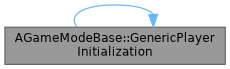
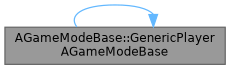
(115, 46) -> (115, 46)
